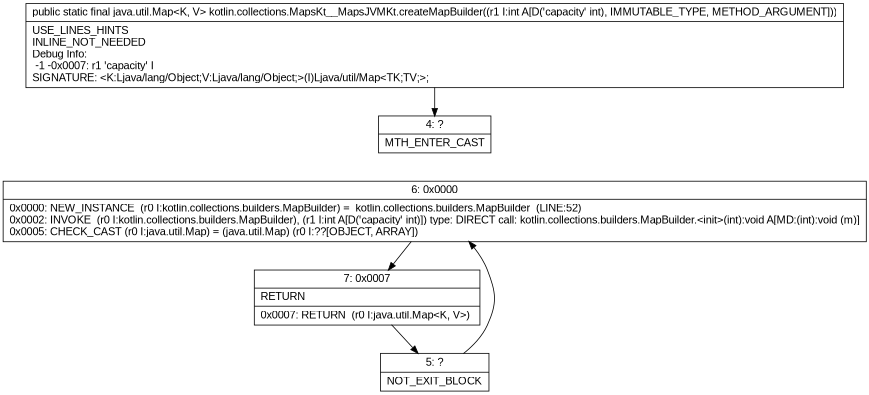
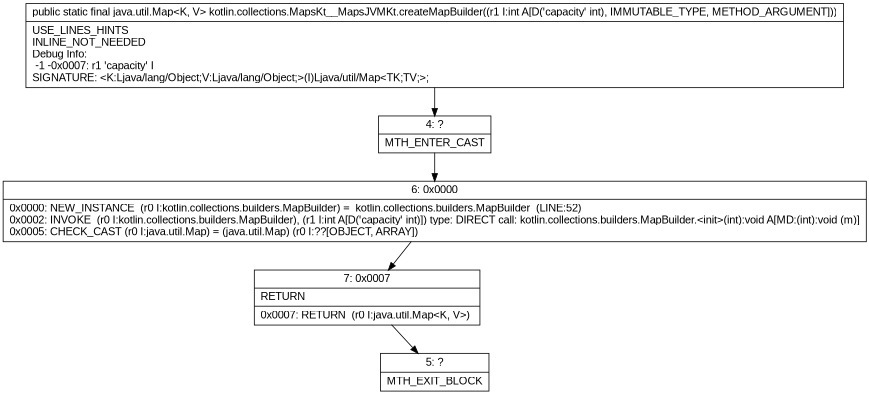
(494, 303) -> (435, 163)
(434, 381) -> (435, 381)
